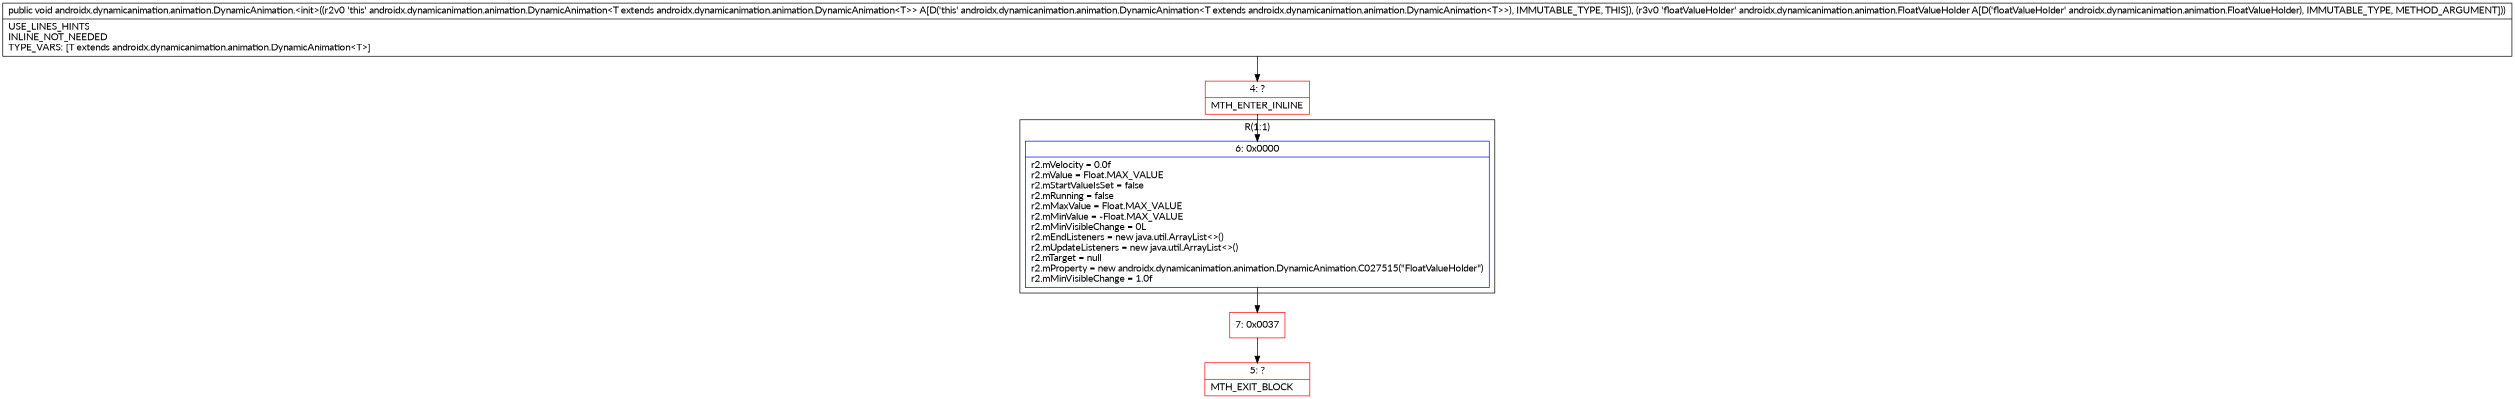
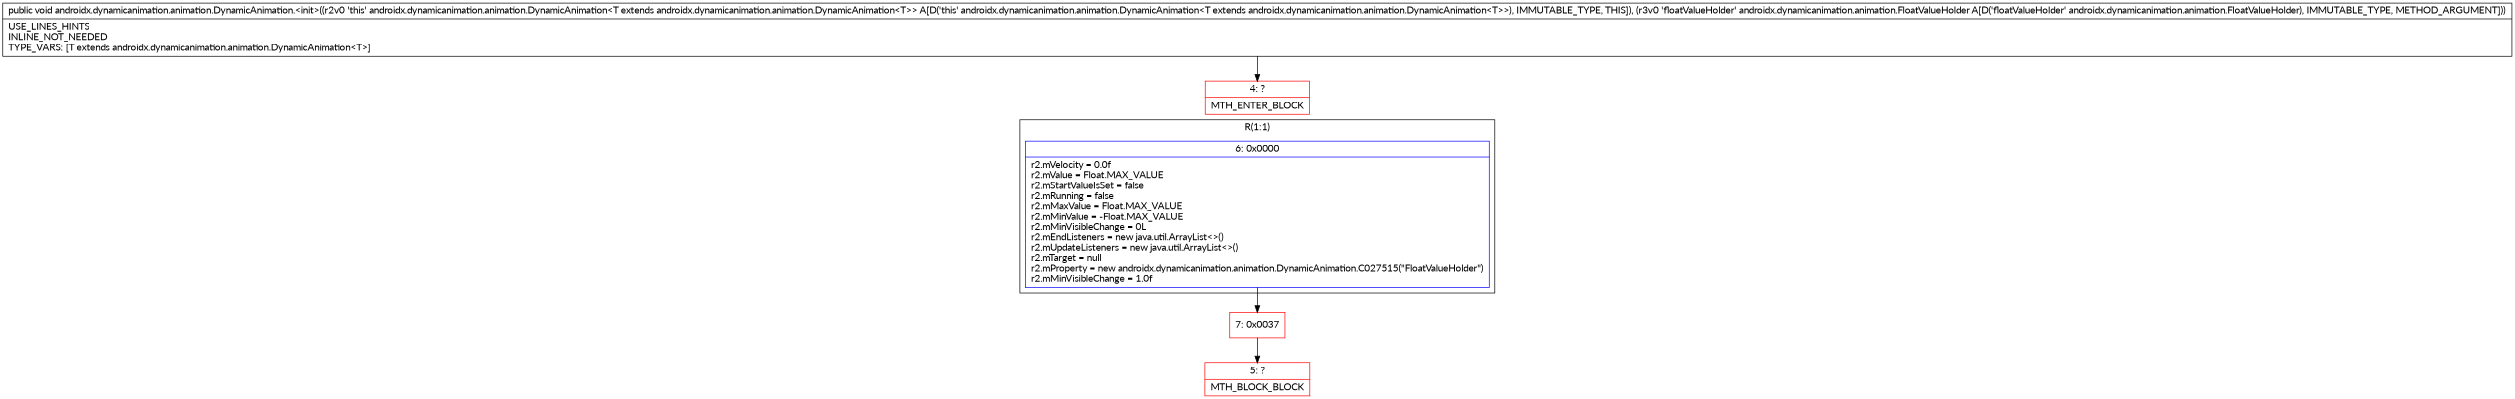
(1257, 106) -> (1257, 106)
(1257, 124) -> none
(1252, 387) -> (1257, 387)
